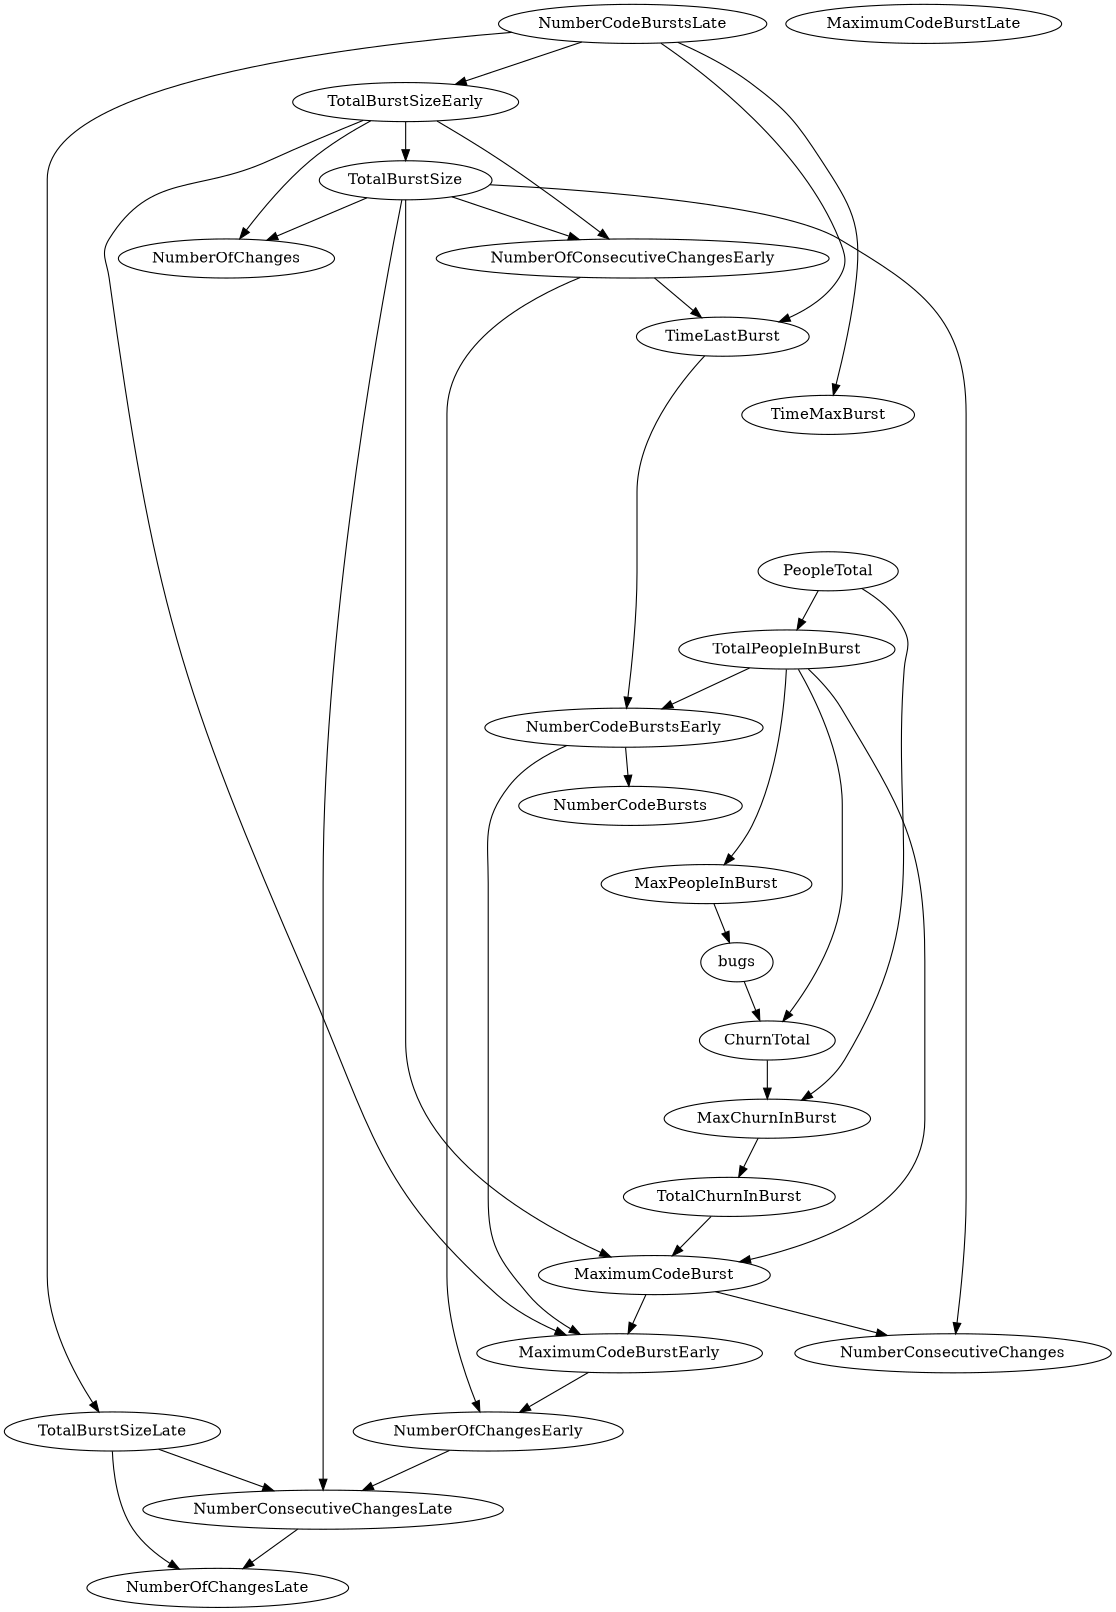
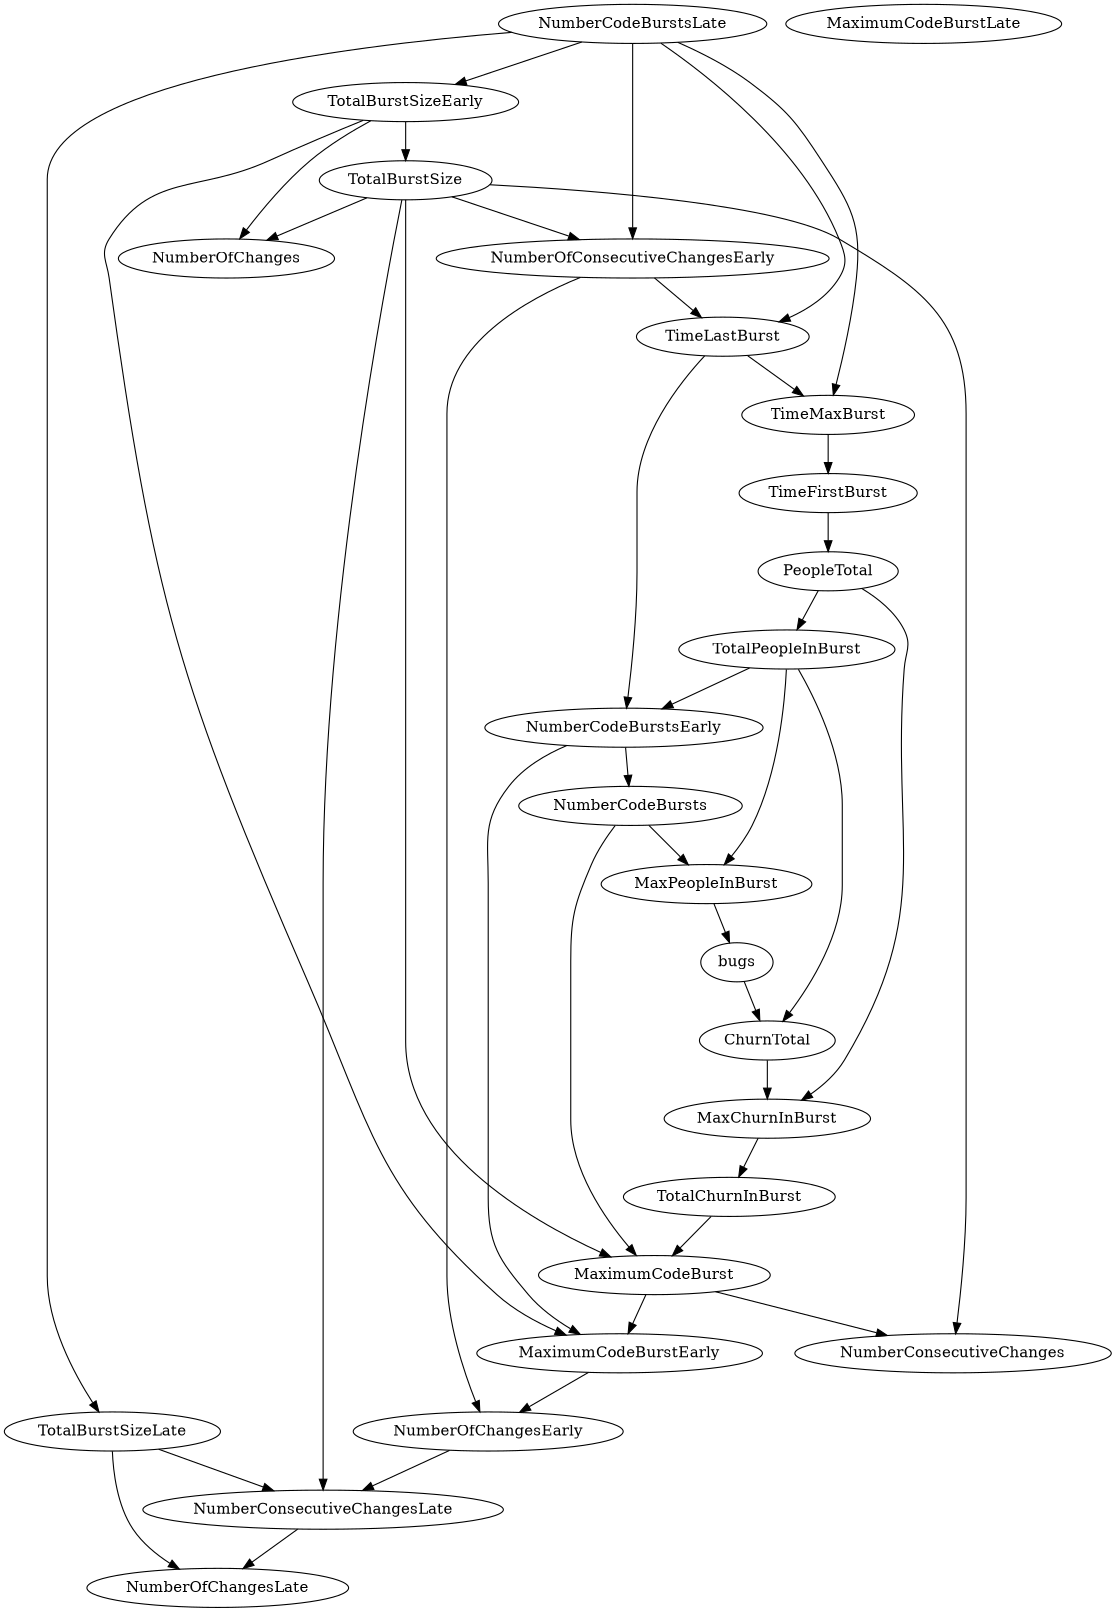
(521, 174) -> (633, 136)
none -> (771, 373)
none -> (828, 493)
none -> (665, 841)
(925, 1000) -> (571, 1039)
